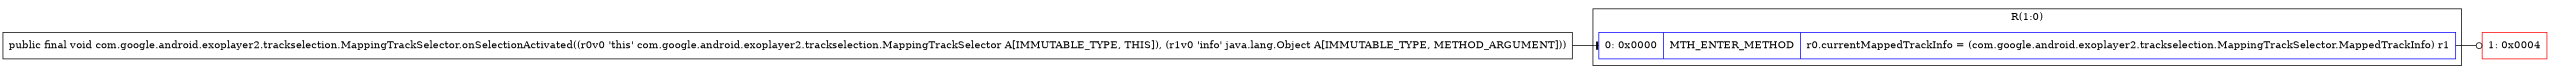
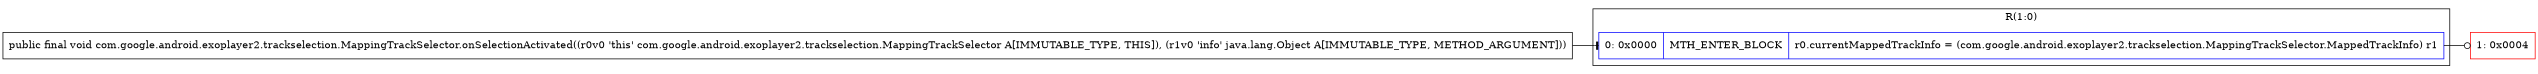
(1732, 45) -> (1726, 45)
